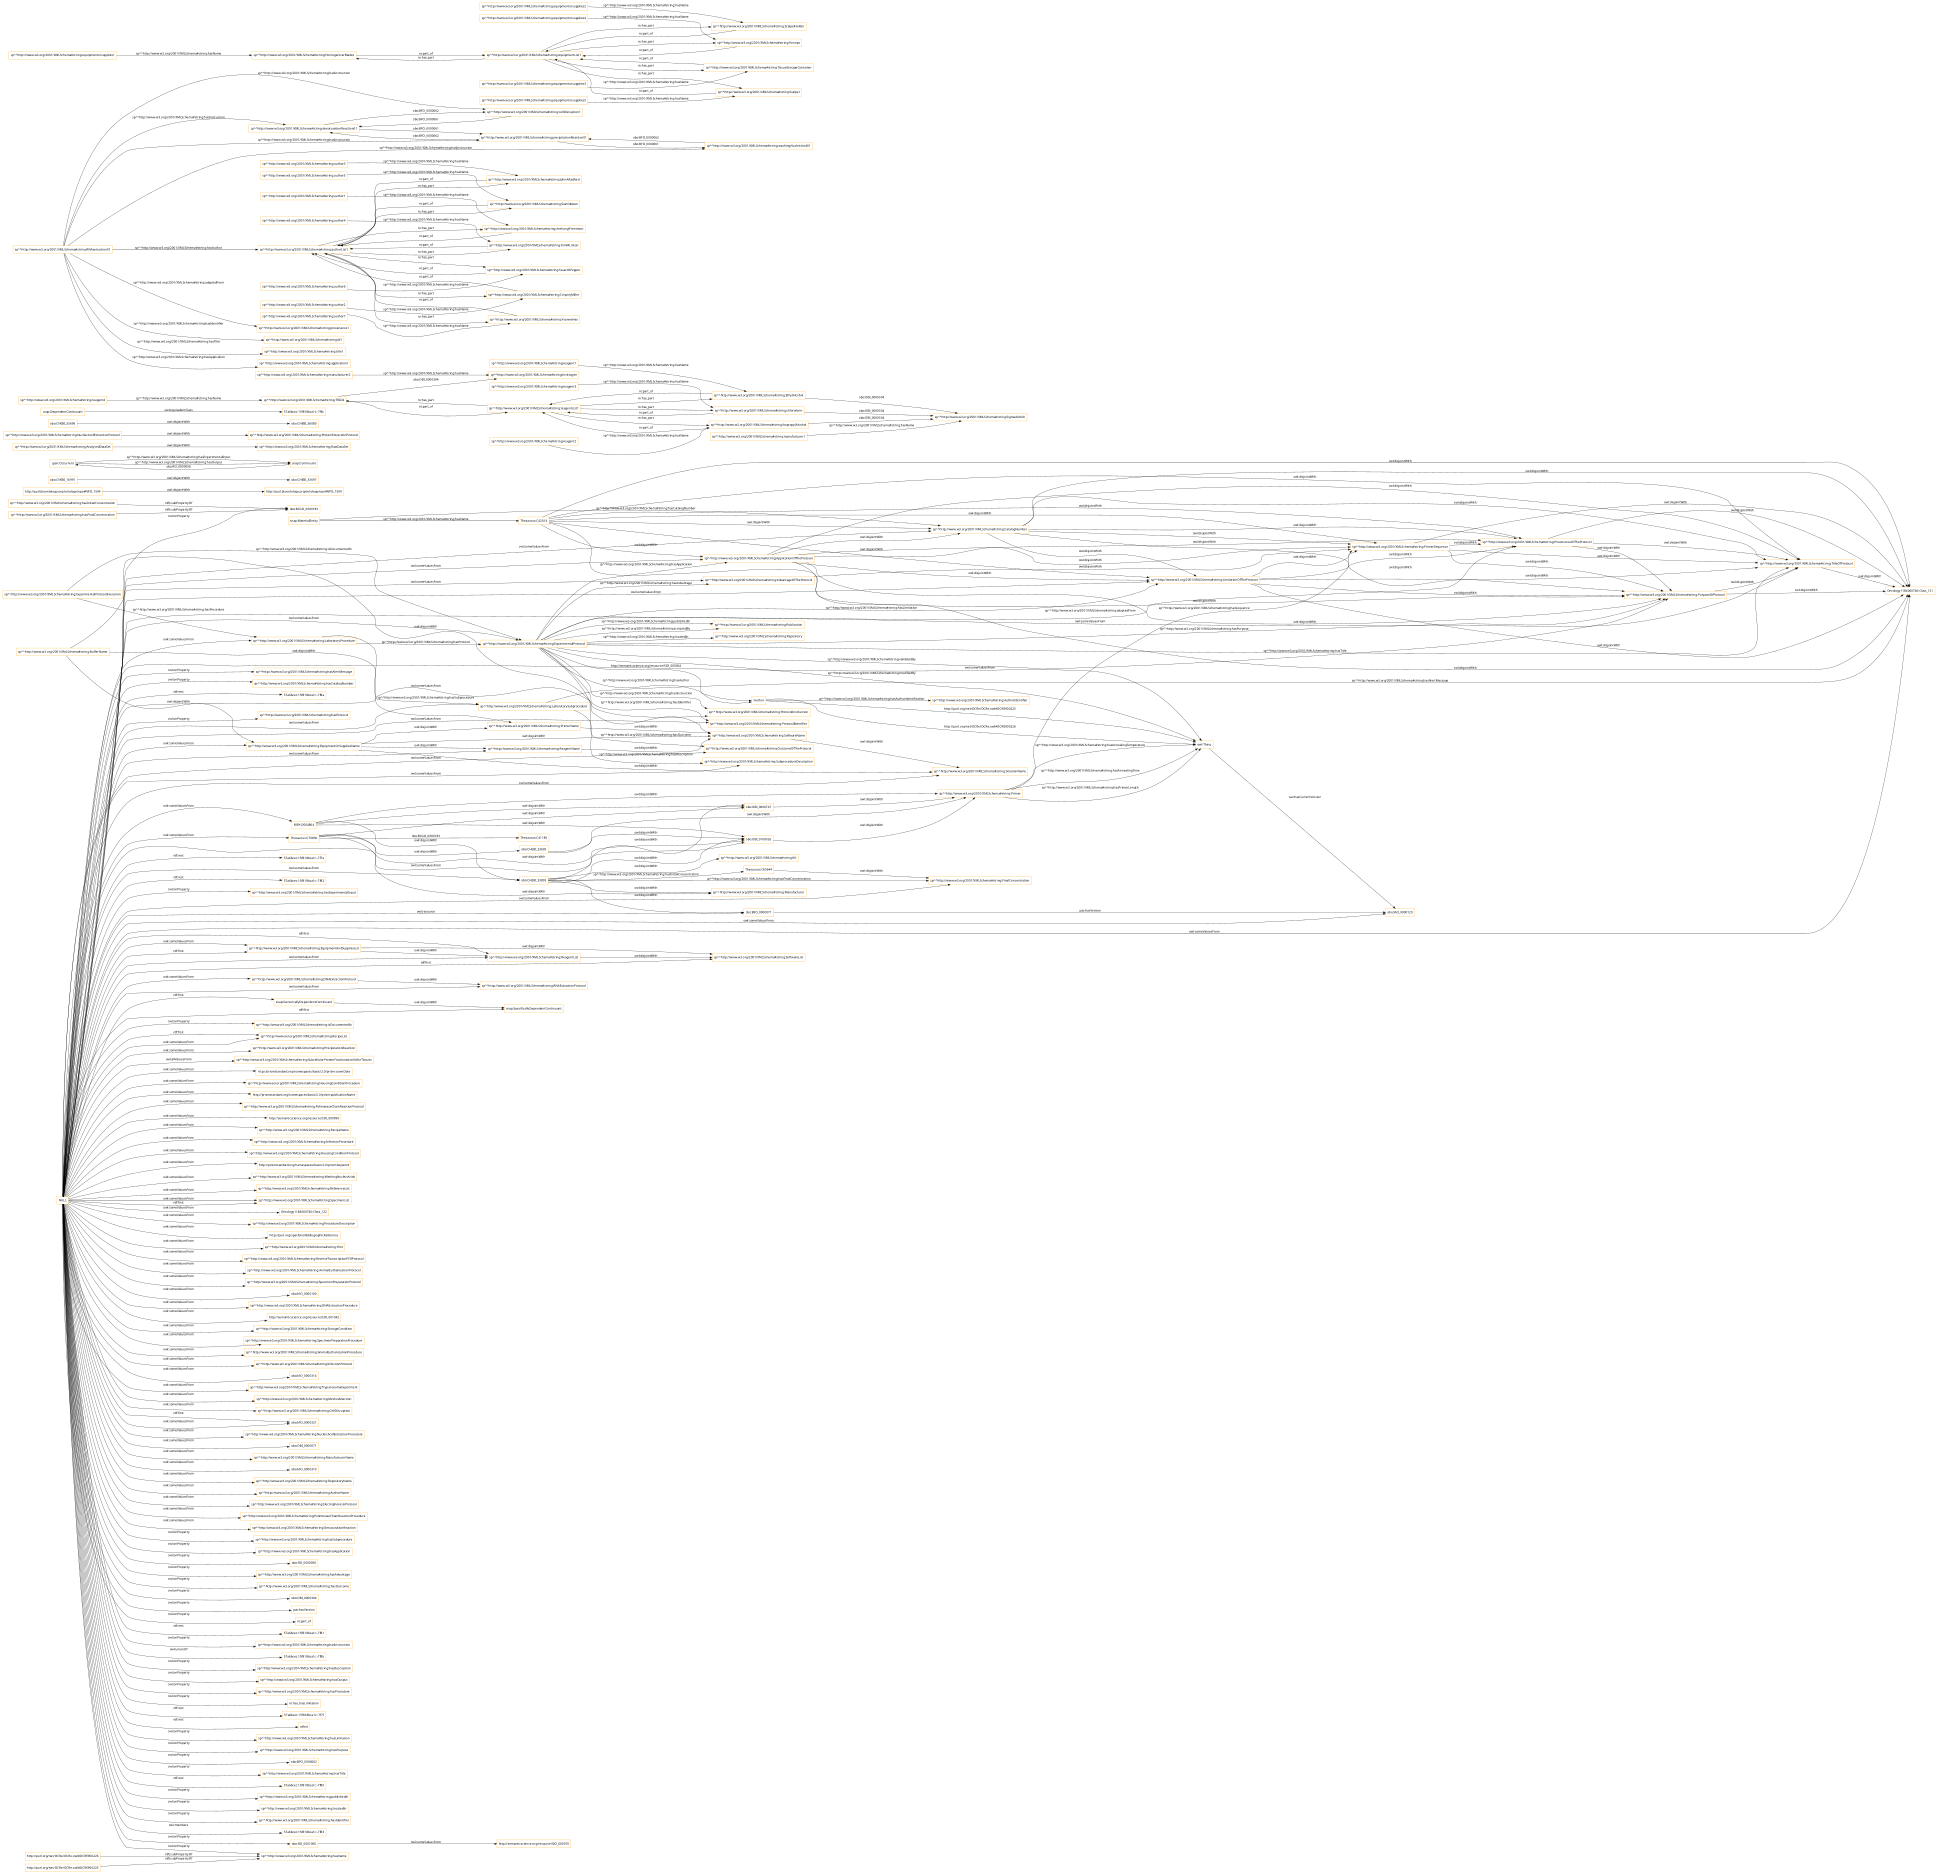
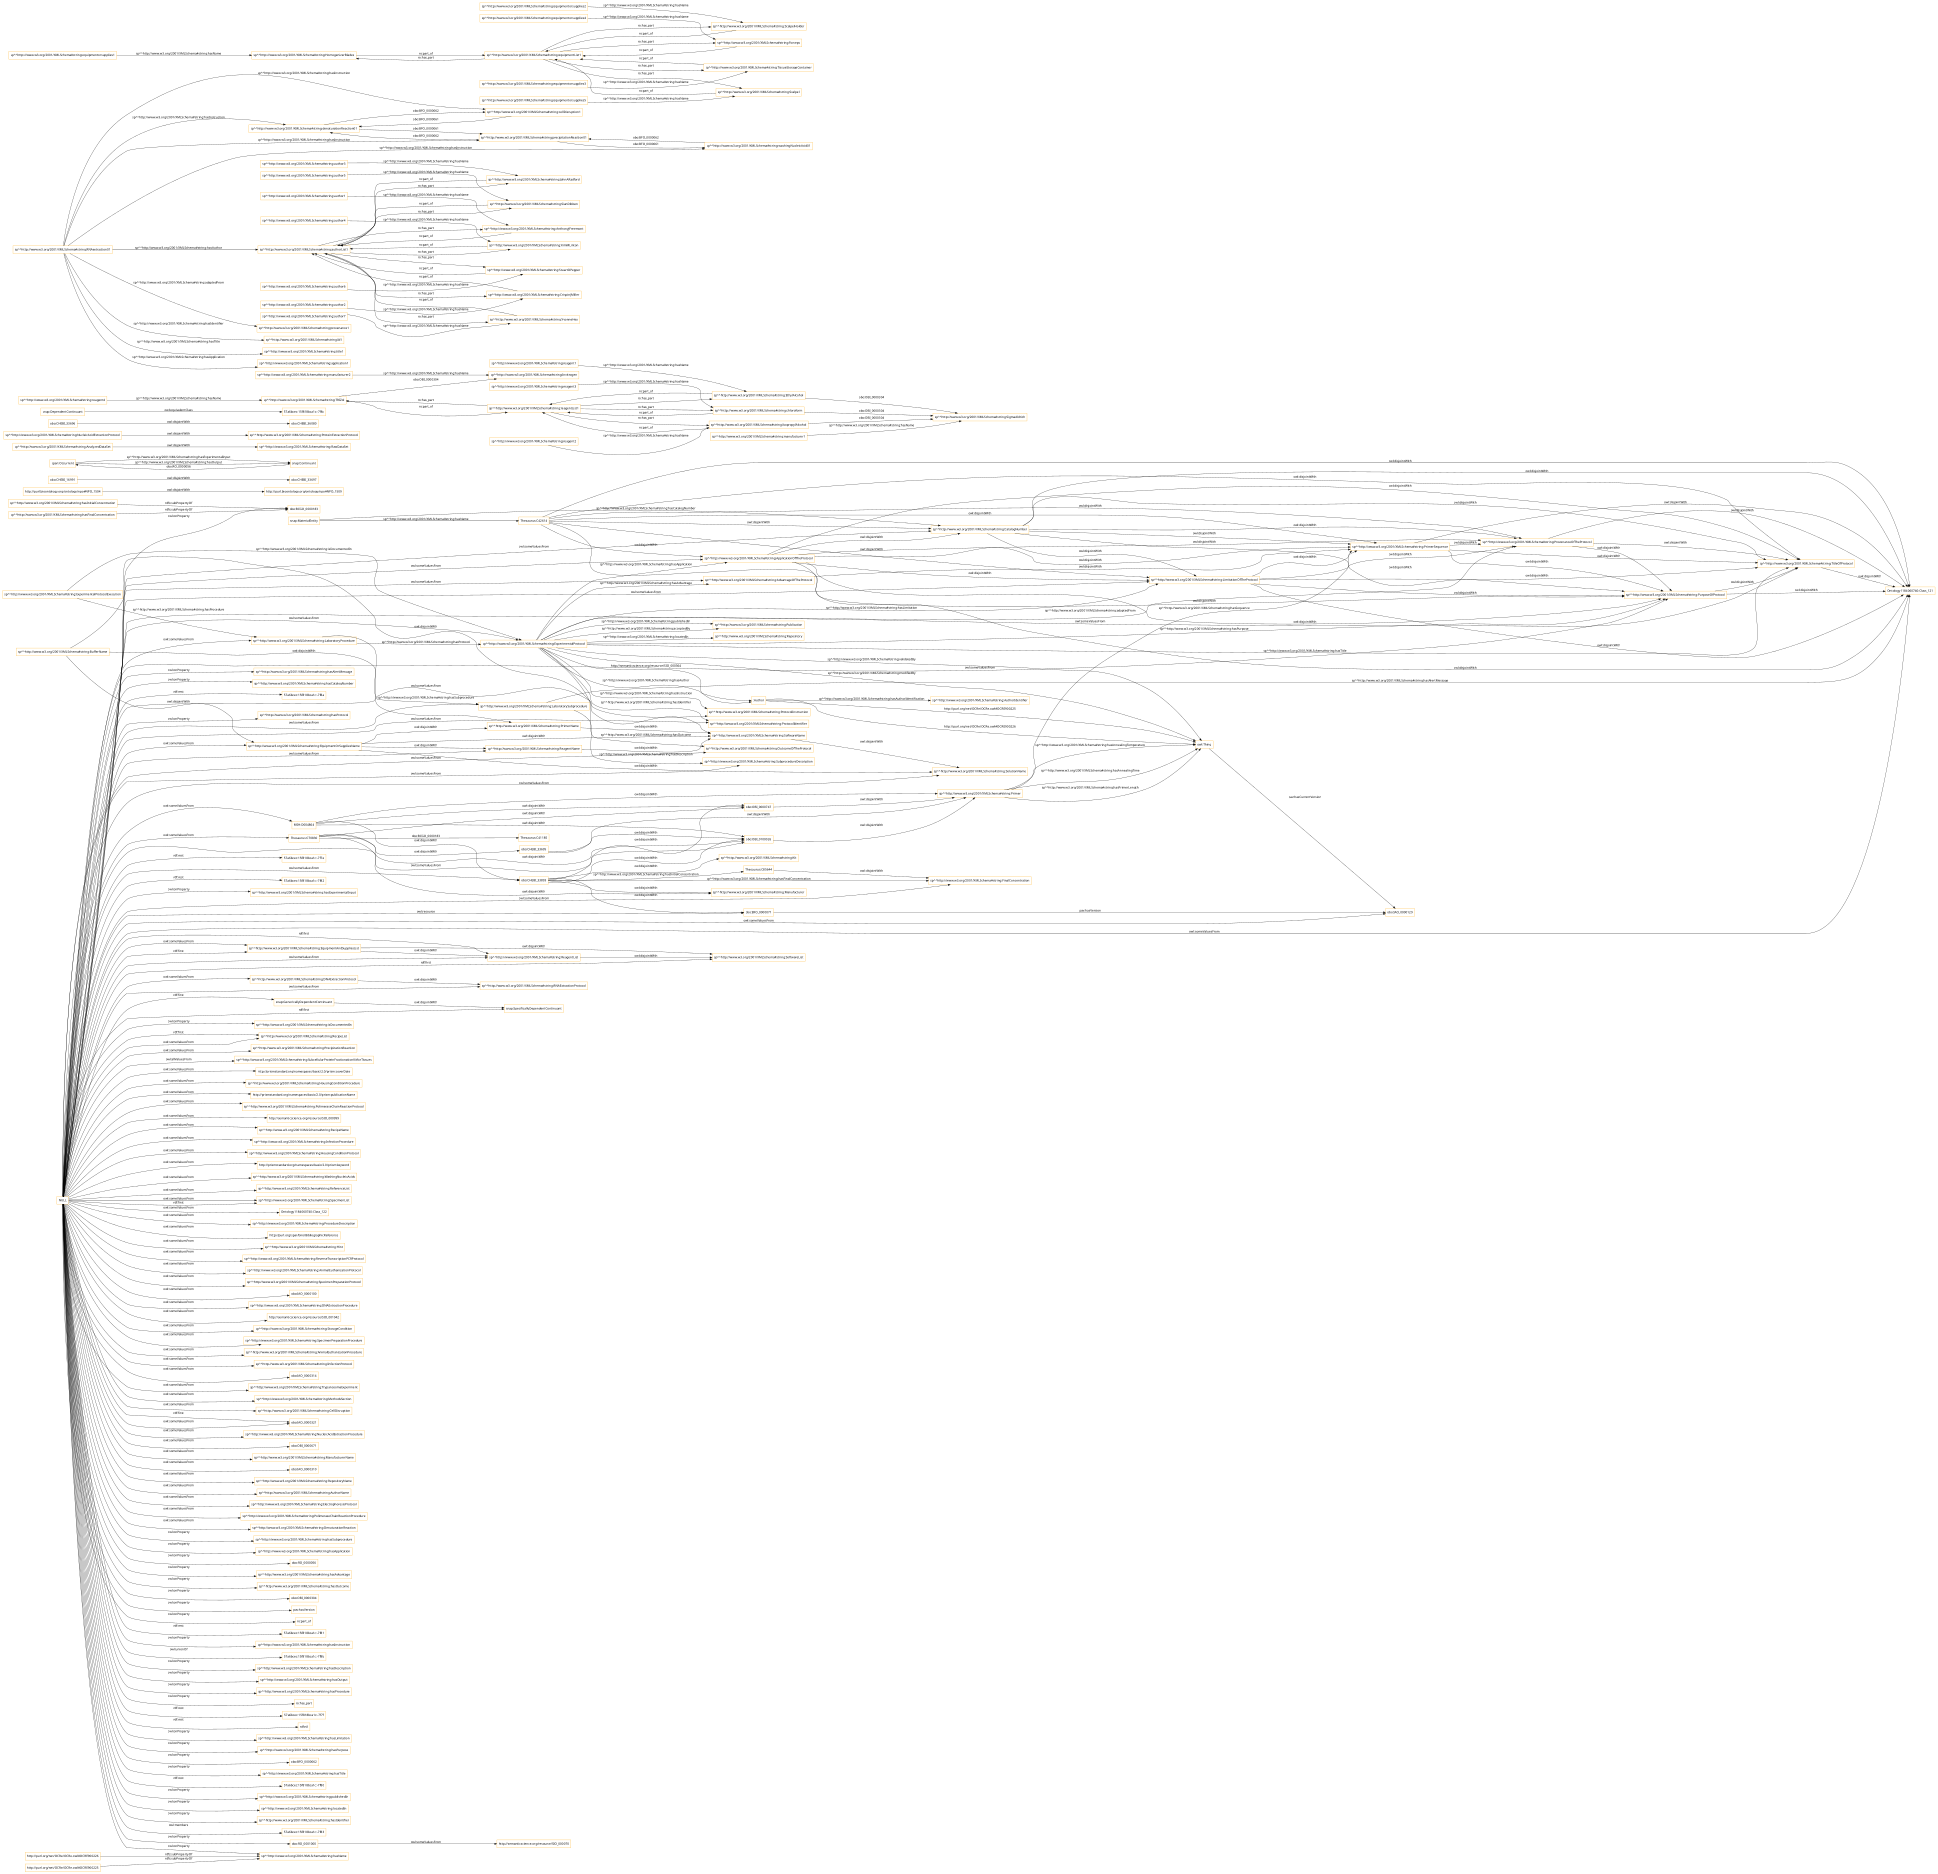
(304, 1703) -> (304, 1703)
